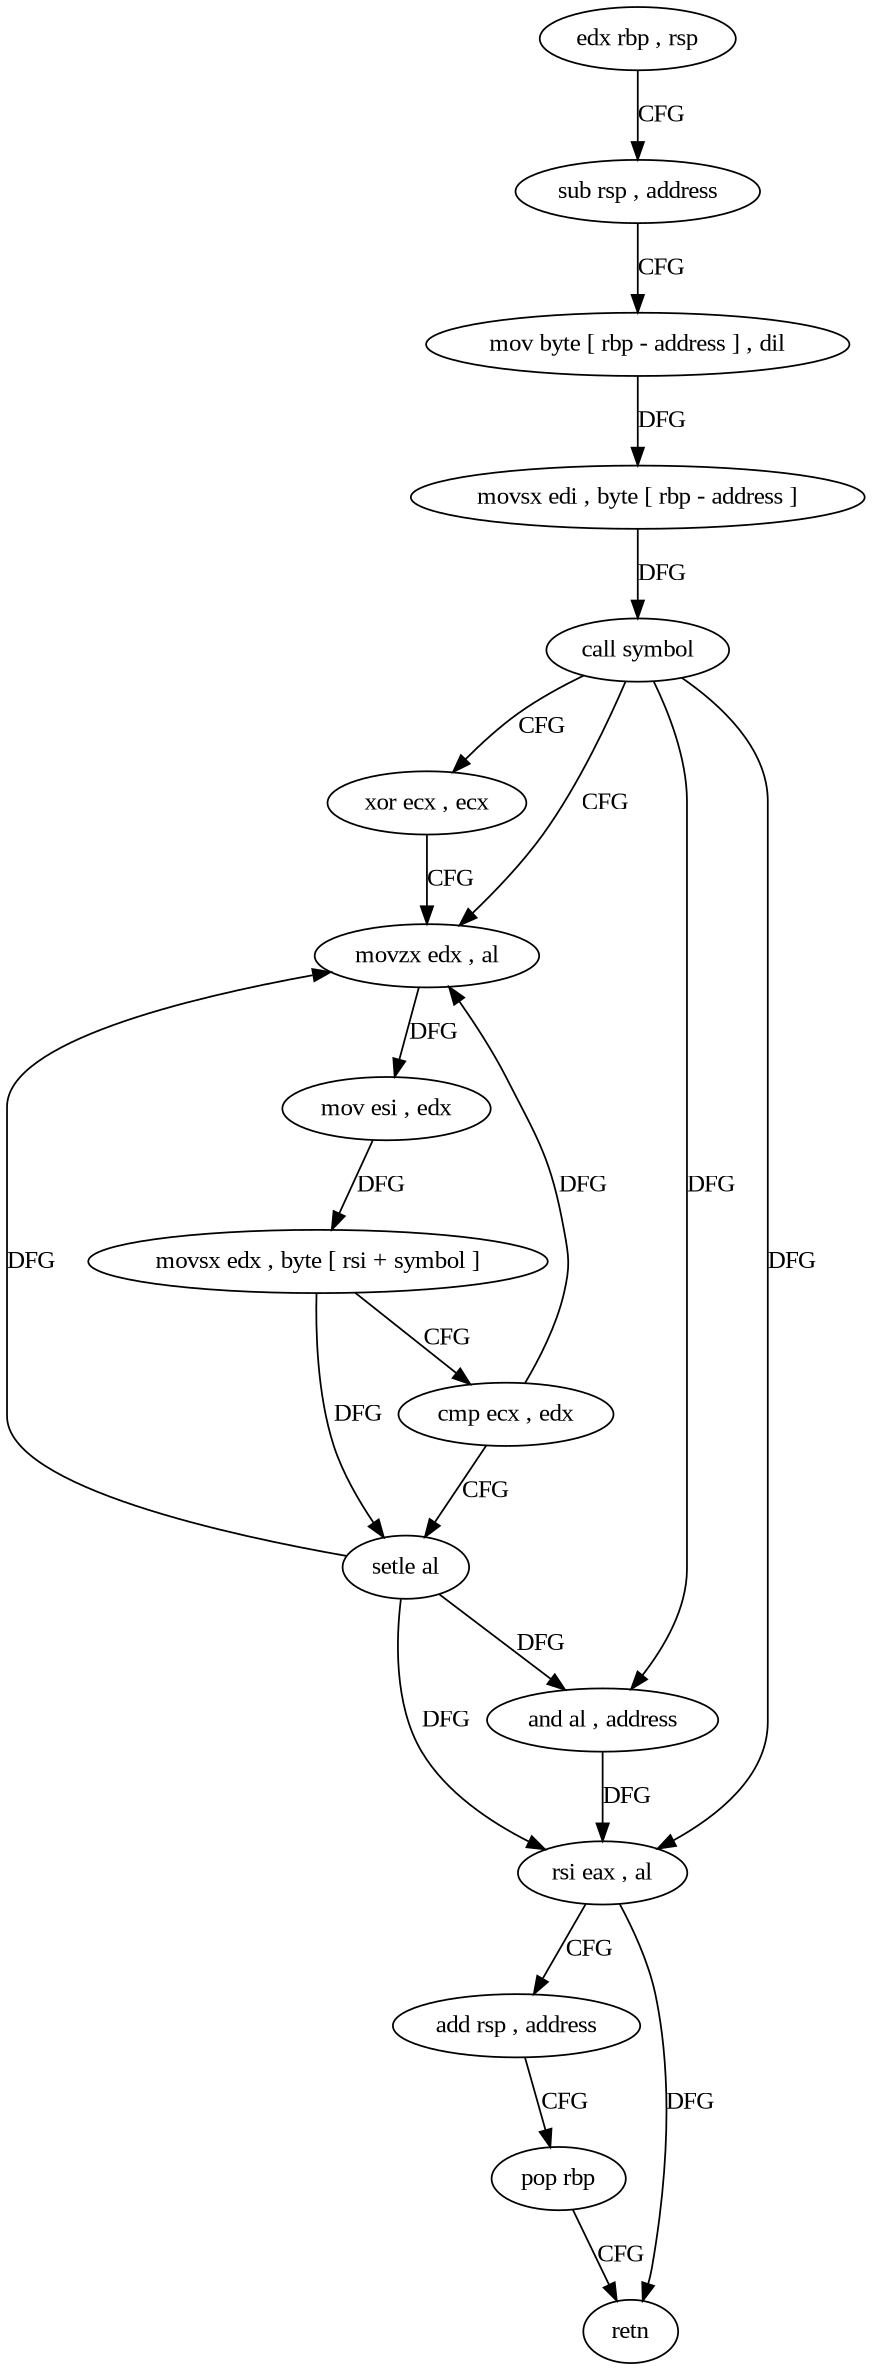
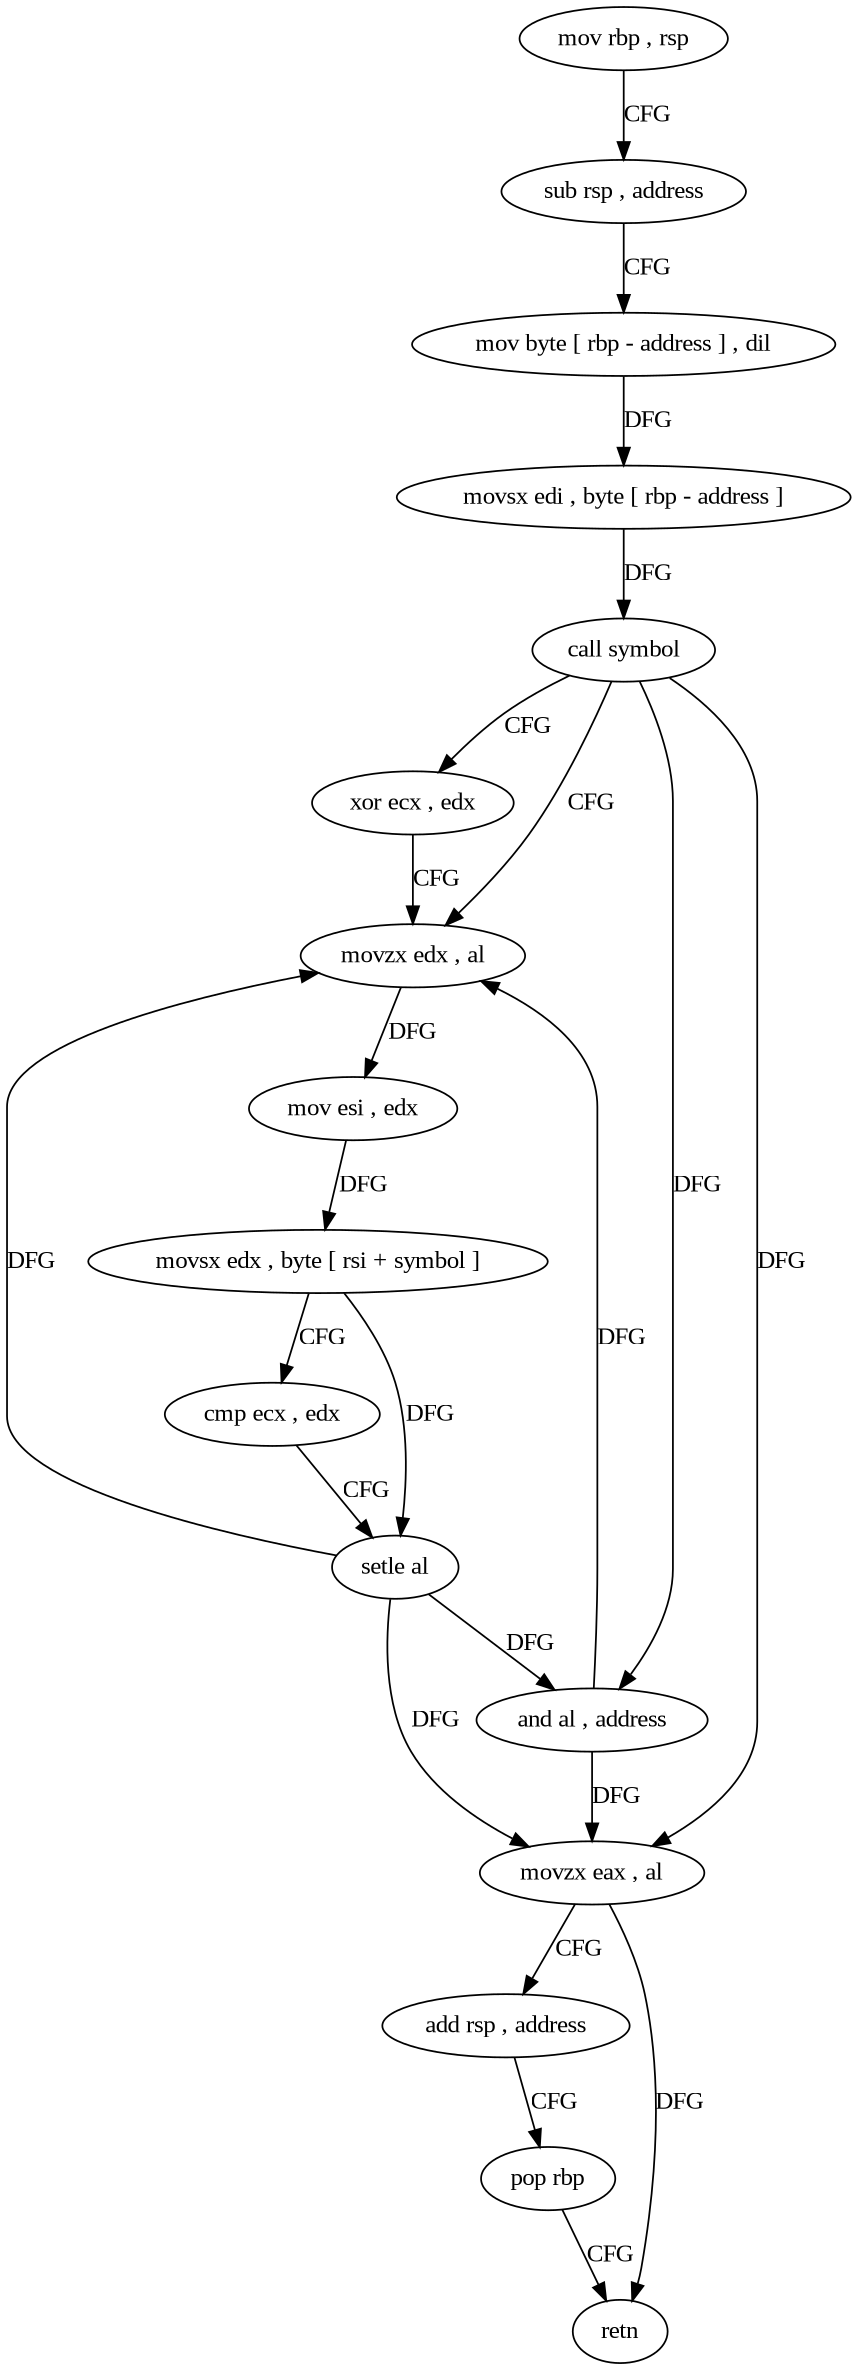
(638, 39) -> (624, 39)
(427, 803) -> (413, 803)
(554, 1186) -> (597, 1316)
(603, 1873) -> (592, 1873)
